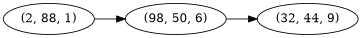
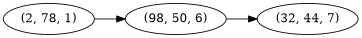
(49, 19) -> (49, 19)
(308, 19) -> (308, 19)
